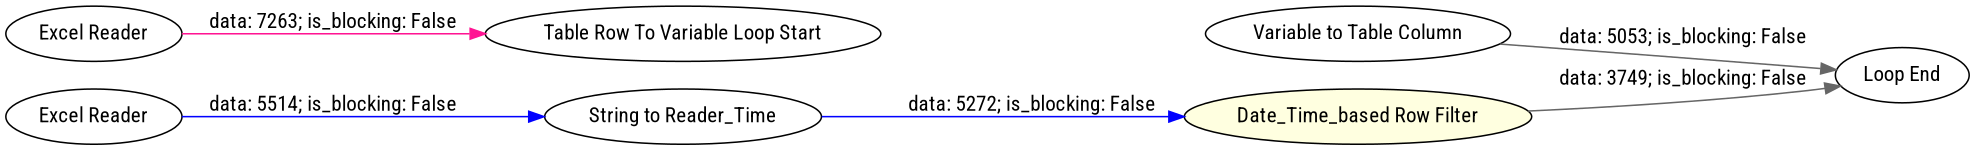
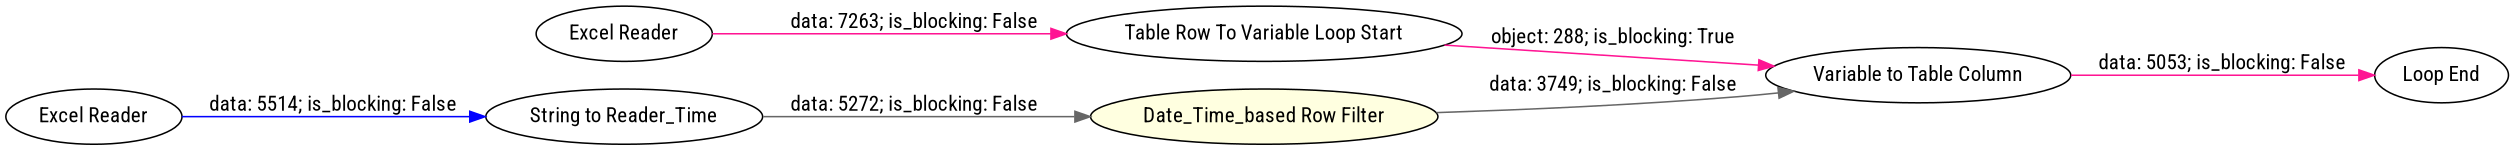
none -> (1601, 55)
(1660, 56) -> (2215, 75)
(1677, 102) -> (1608, 105)
(995, 117) -> (919, 117)
